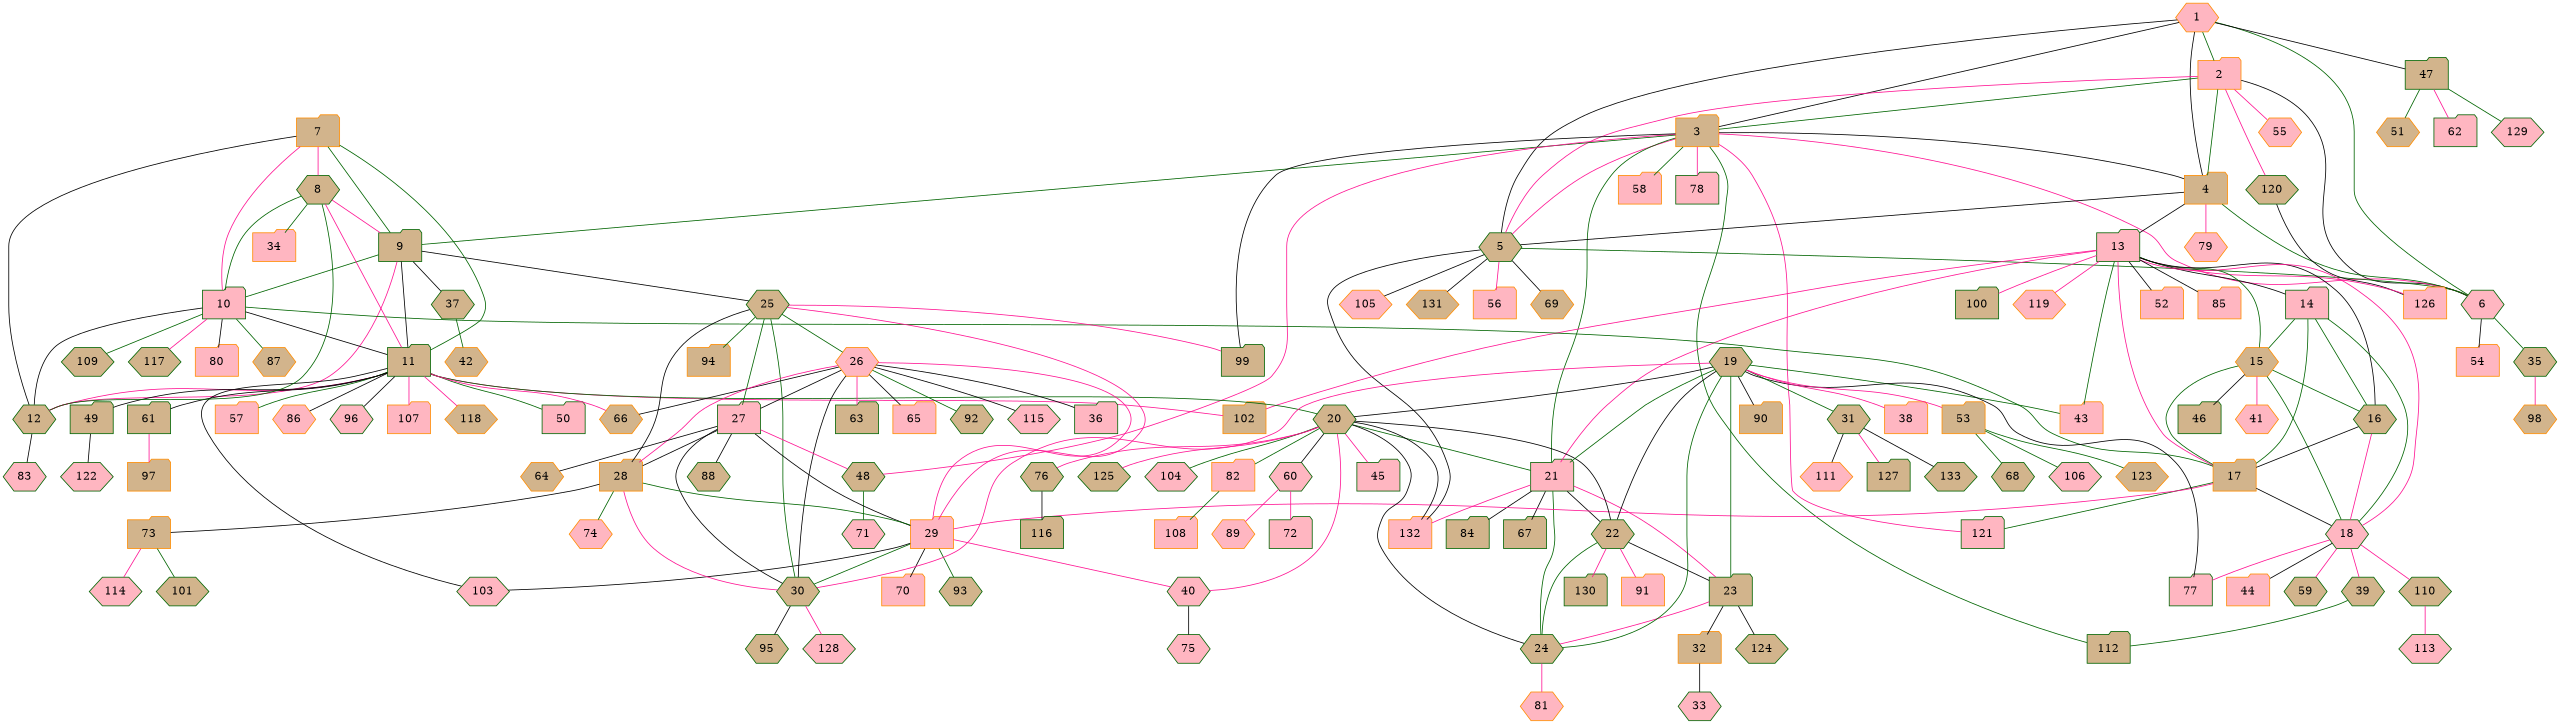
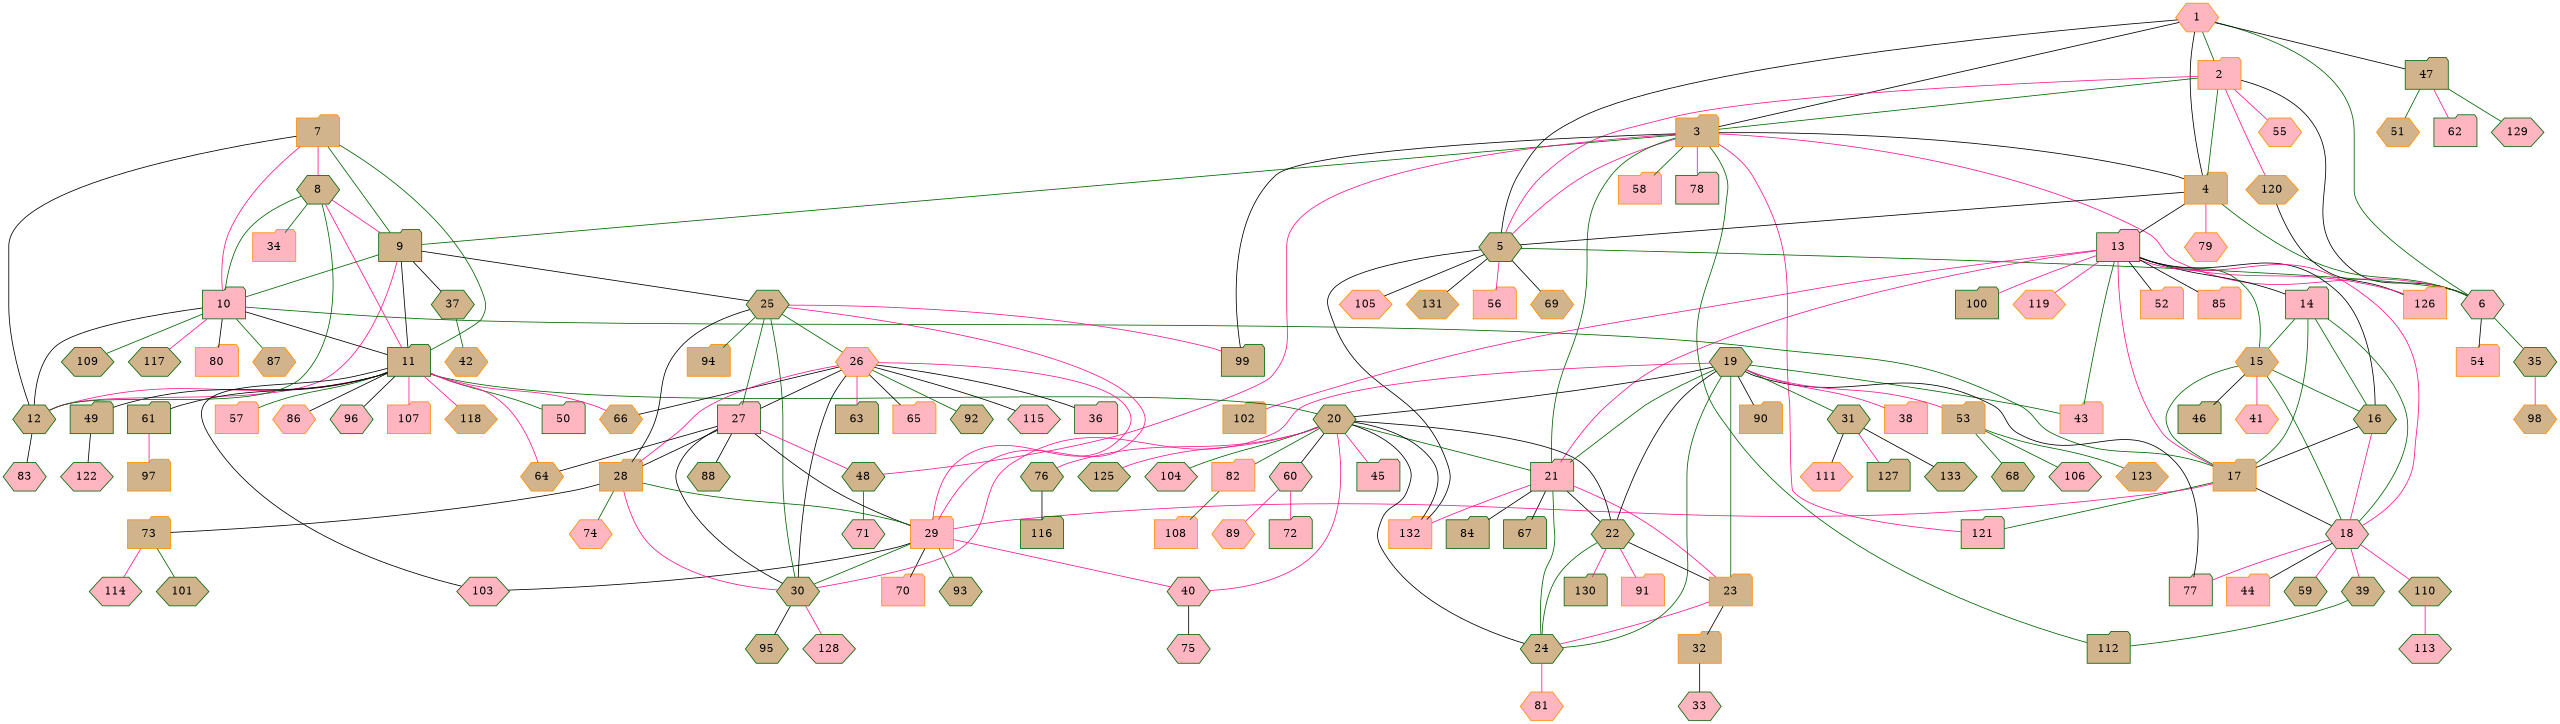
(2272, 190) -> (2272, 190)
(826, 400) -> (499, 400)
(1731, 592) -> (1731, 592)
(1762, 649) -> none
